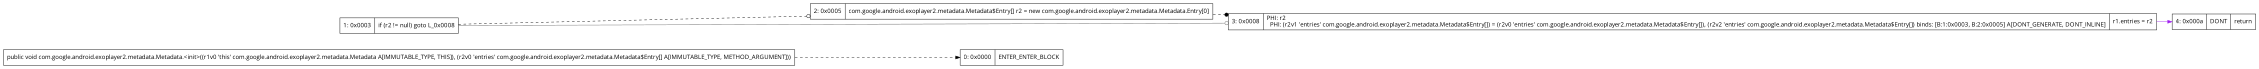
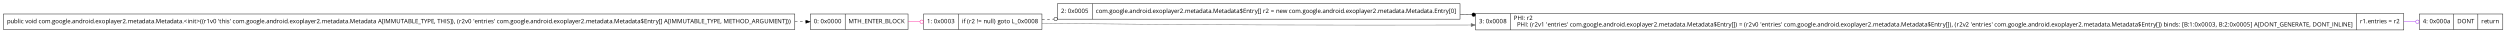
(1219, 15) -> (1466, 15)
none -> (914, 22)
(2162, 22) -> (2410, 22)
(842, 24) -> (1257, 25)
(1029, 57) -> (877, 22)
